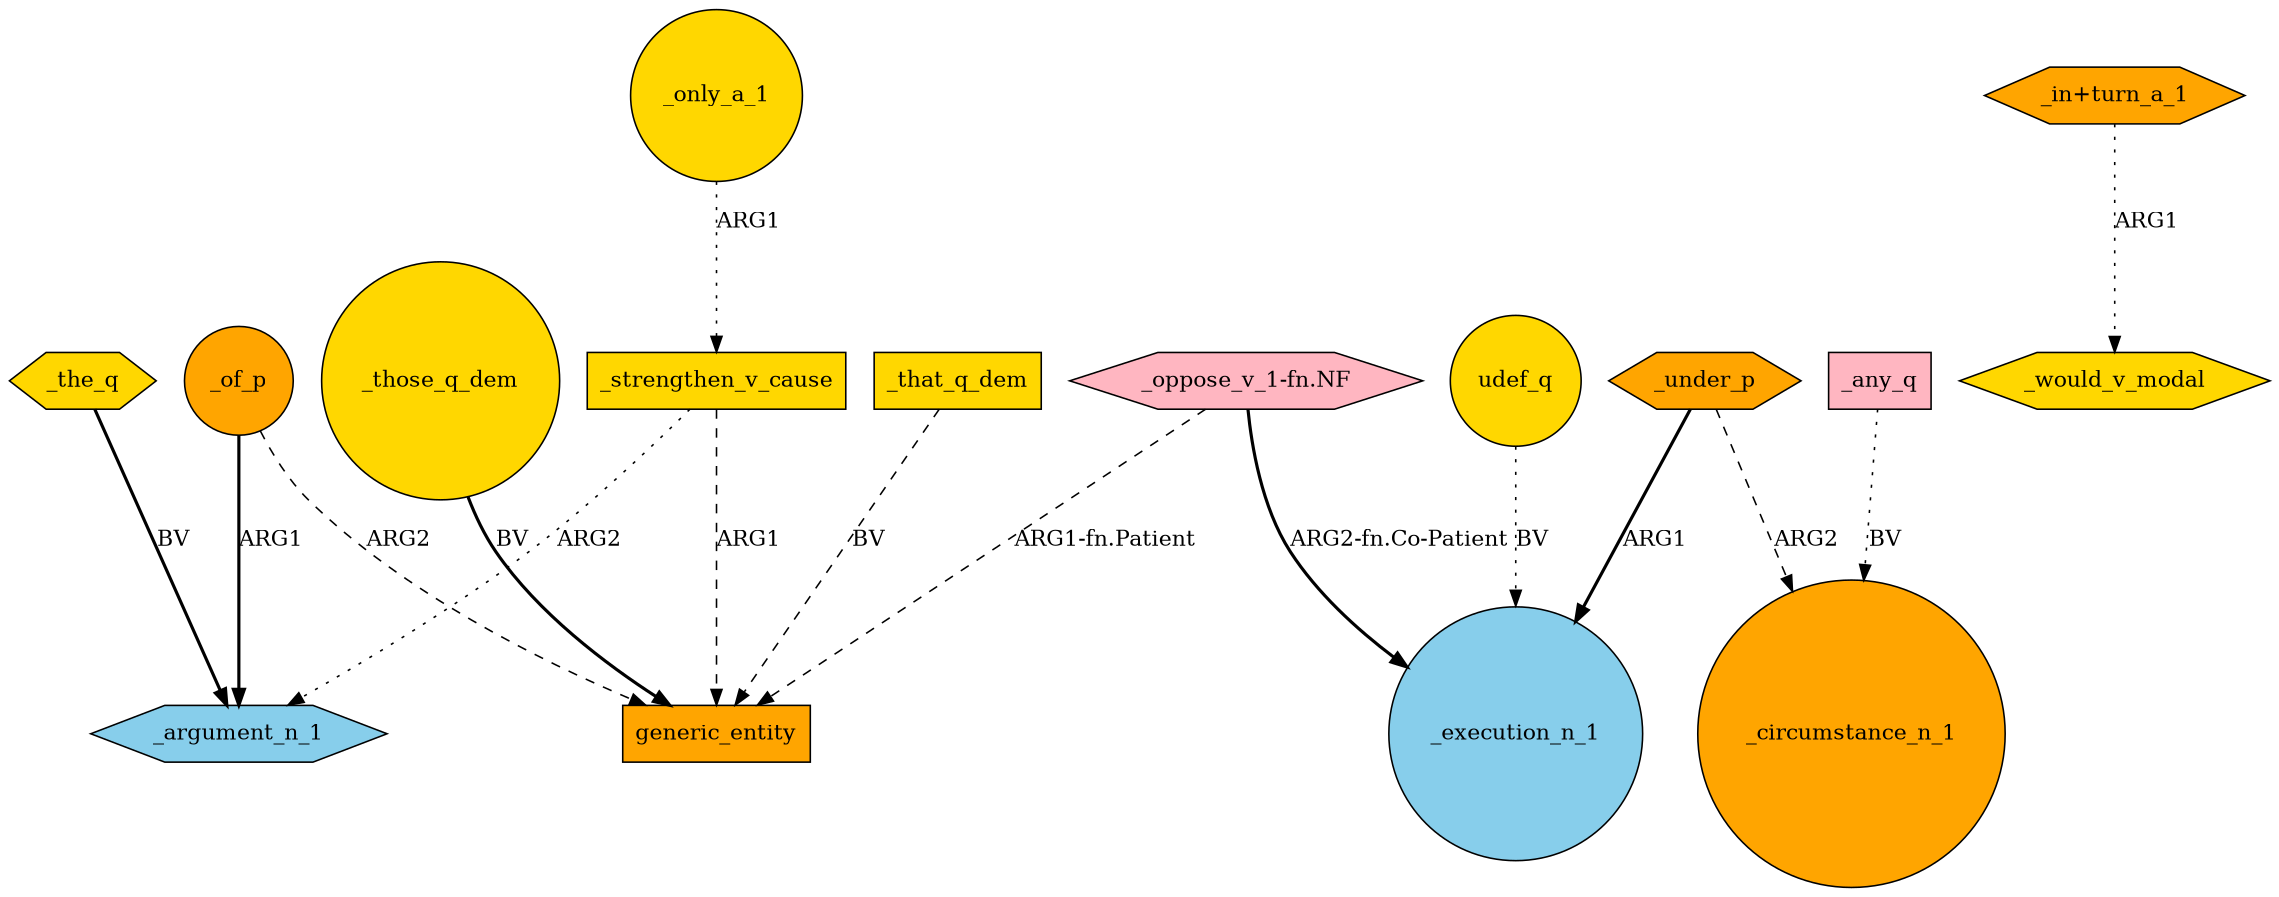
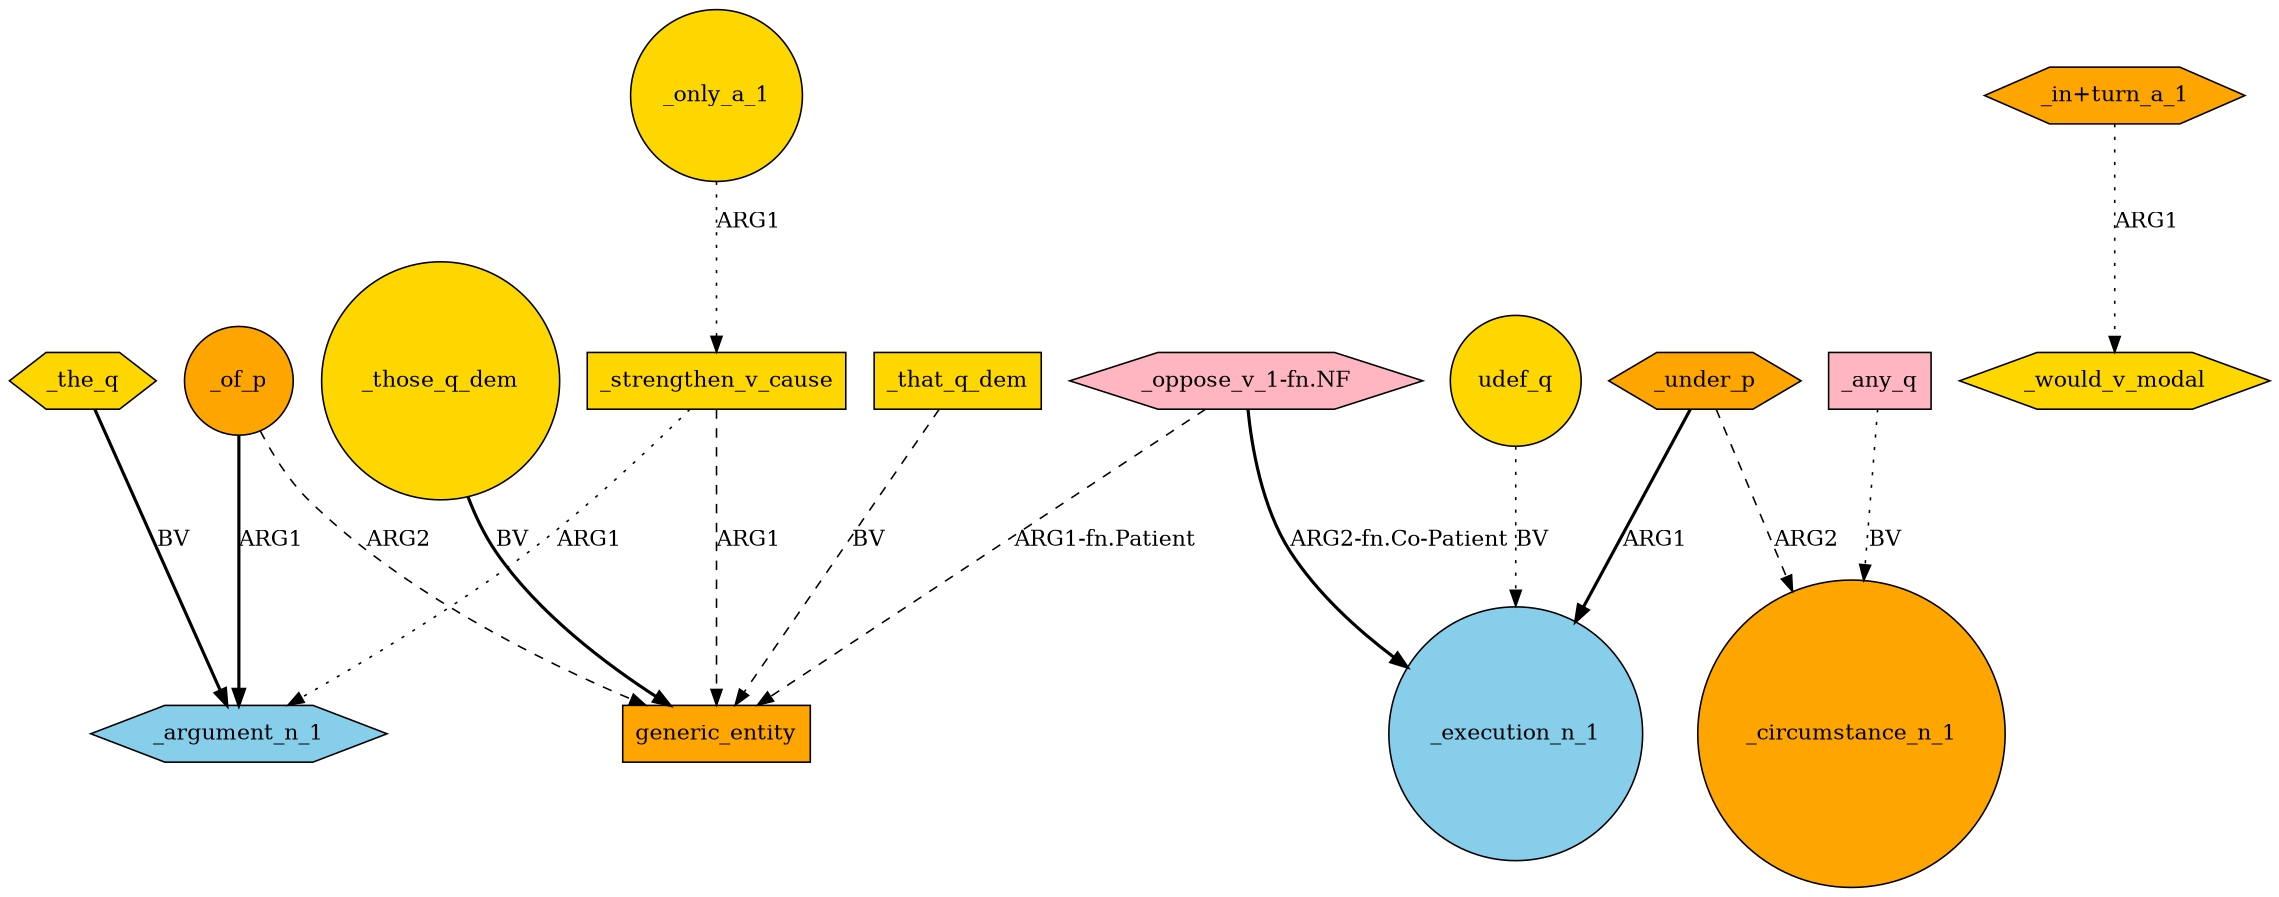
(590, 540) -> (590, 540)
